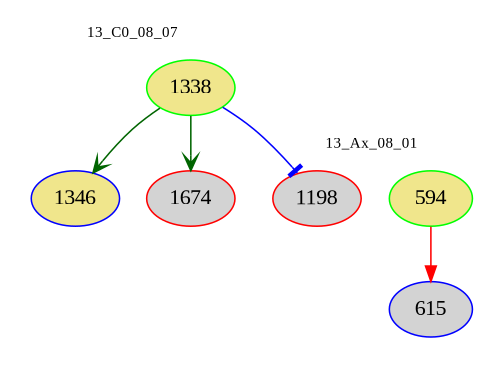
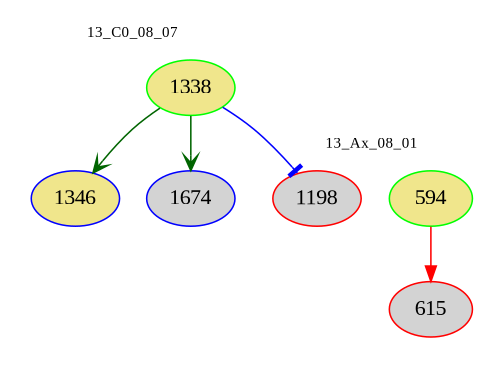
(191, 199) -> (191, 199)
(431, 309) -> (431, 309)
